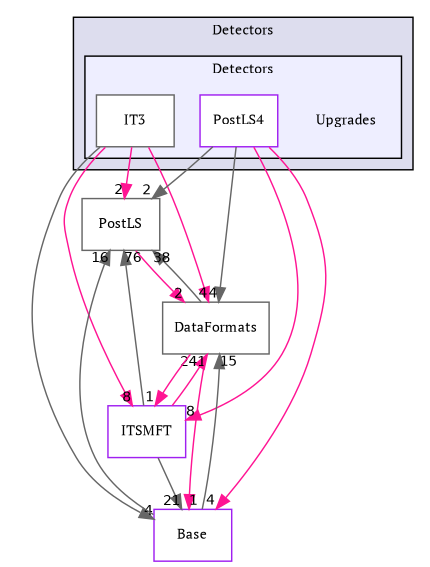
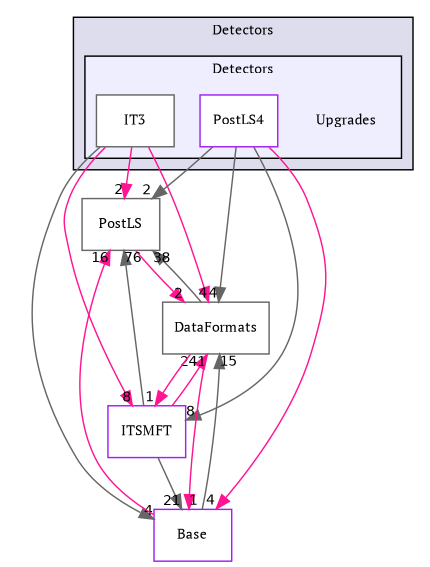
(298, 300) -> (298, 300)
(81, 402) -> (81, 402)
